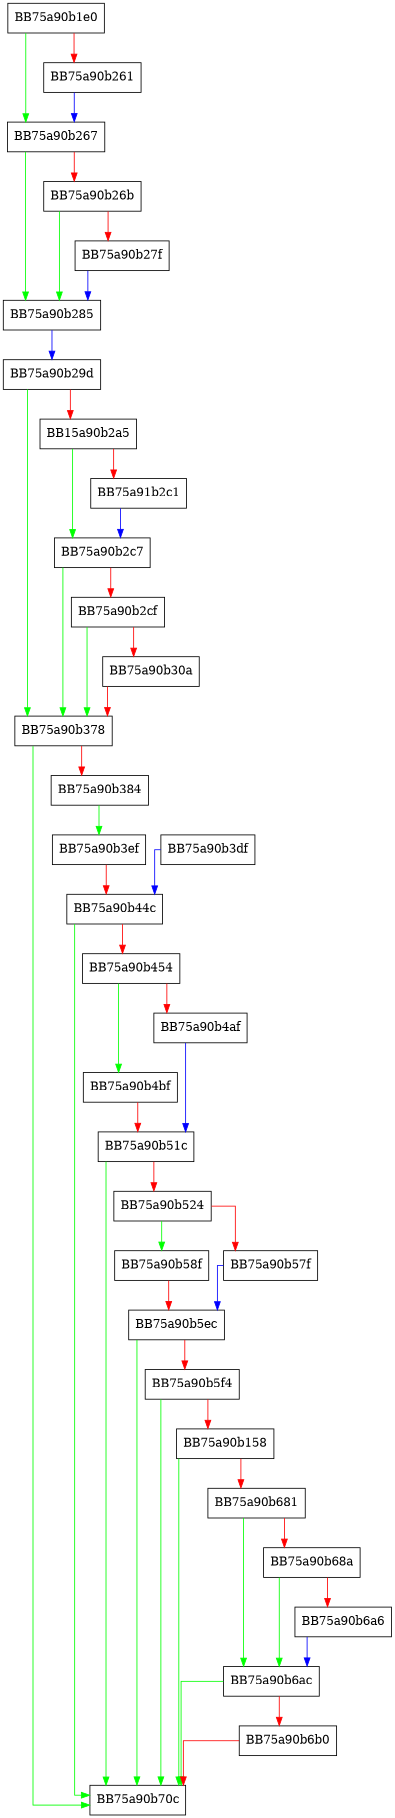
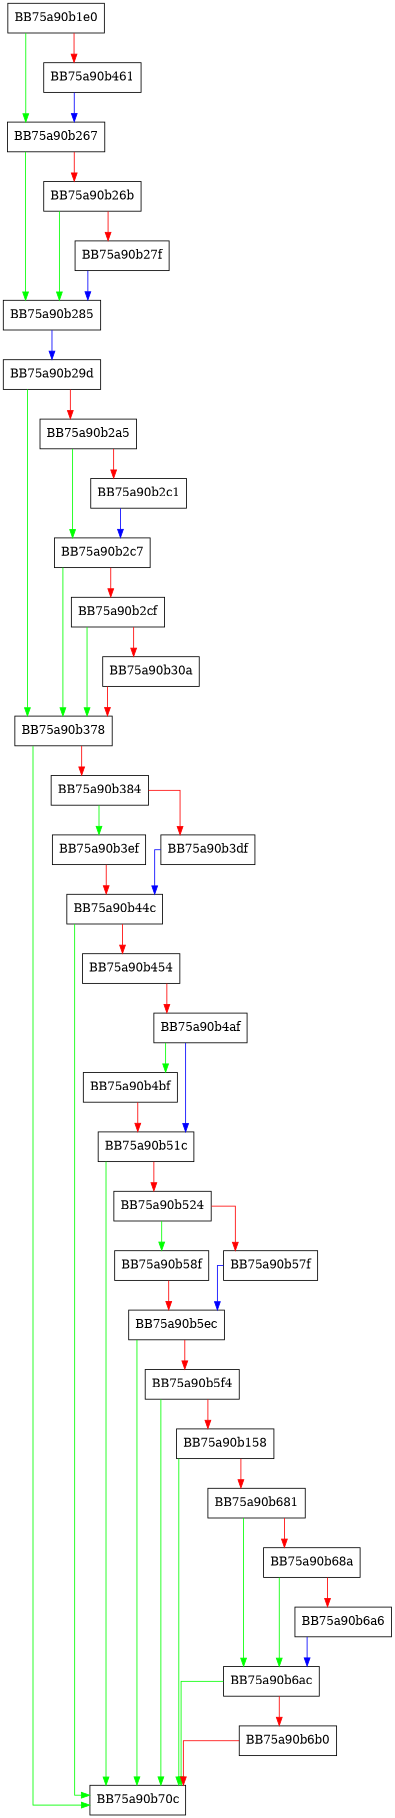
(92, 78) -> (92, 78)
(88, 434) -> (88, 434)
(139, 493) -> (139, 493)
none -> (180, 793)
(119, 1024) -> (166, 1053)
